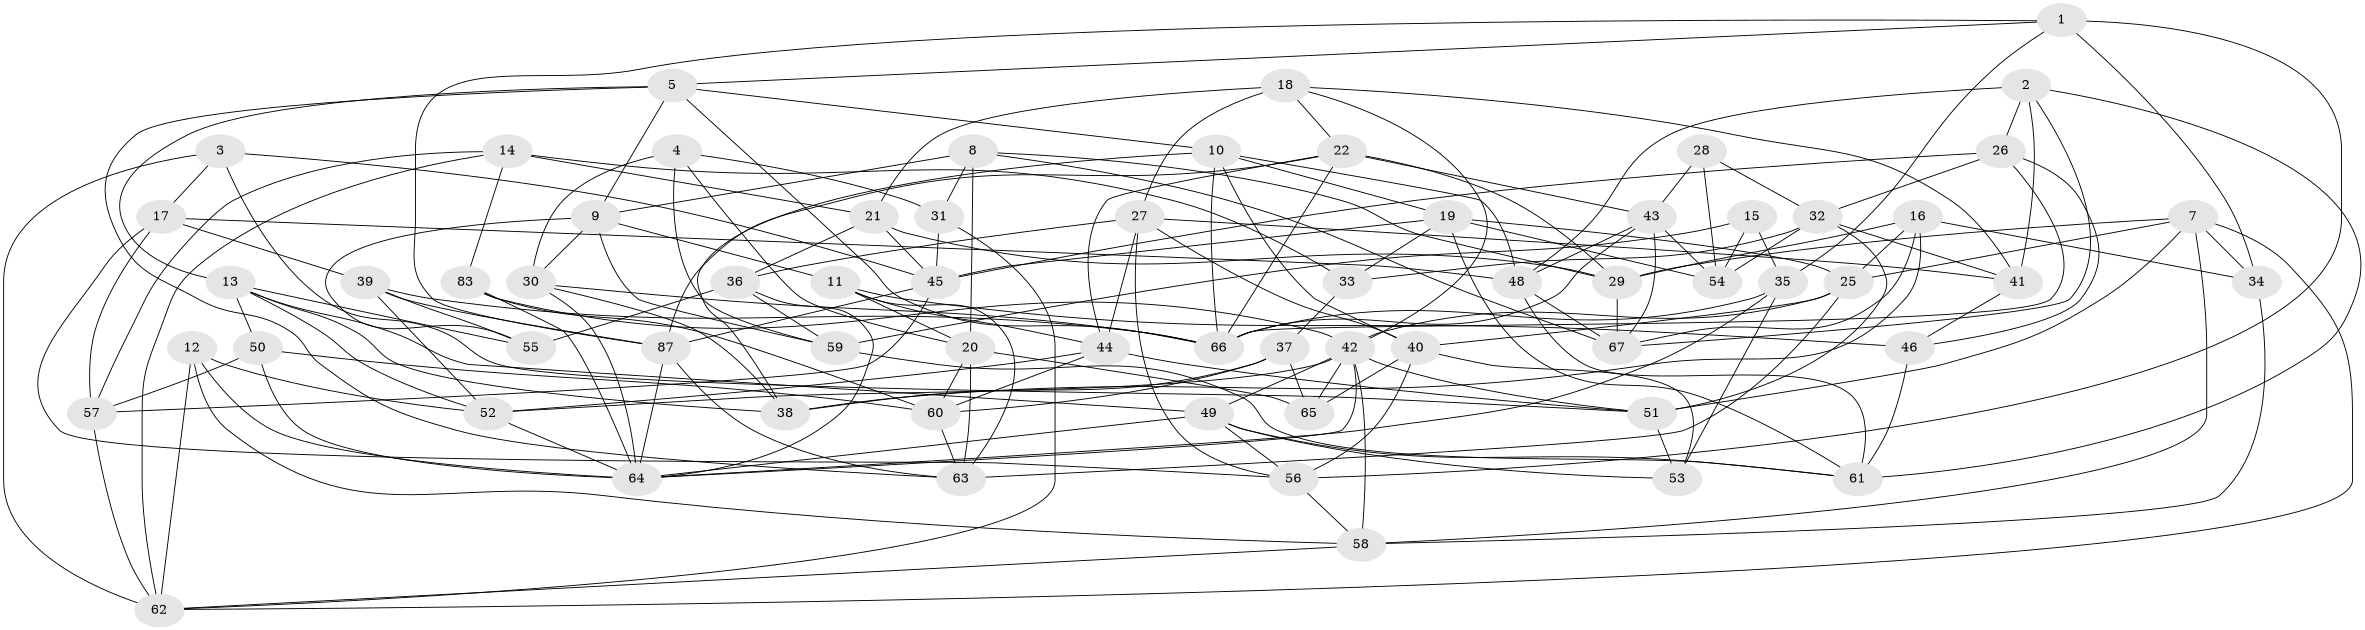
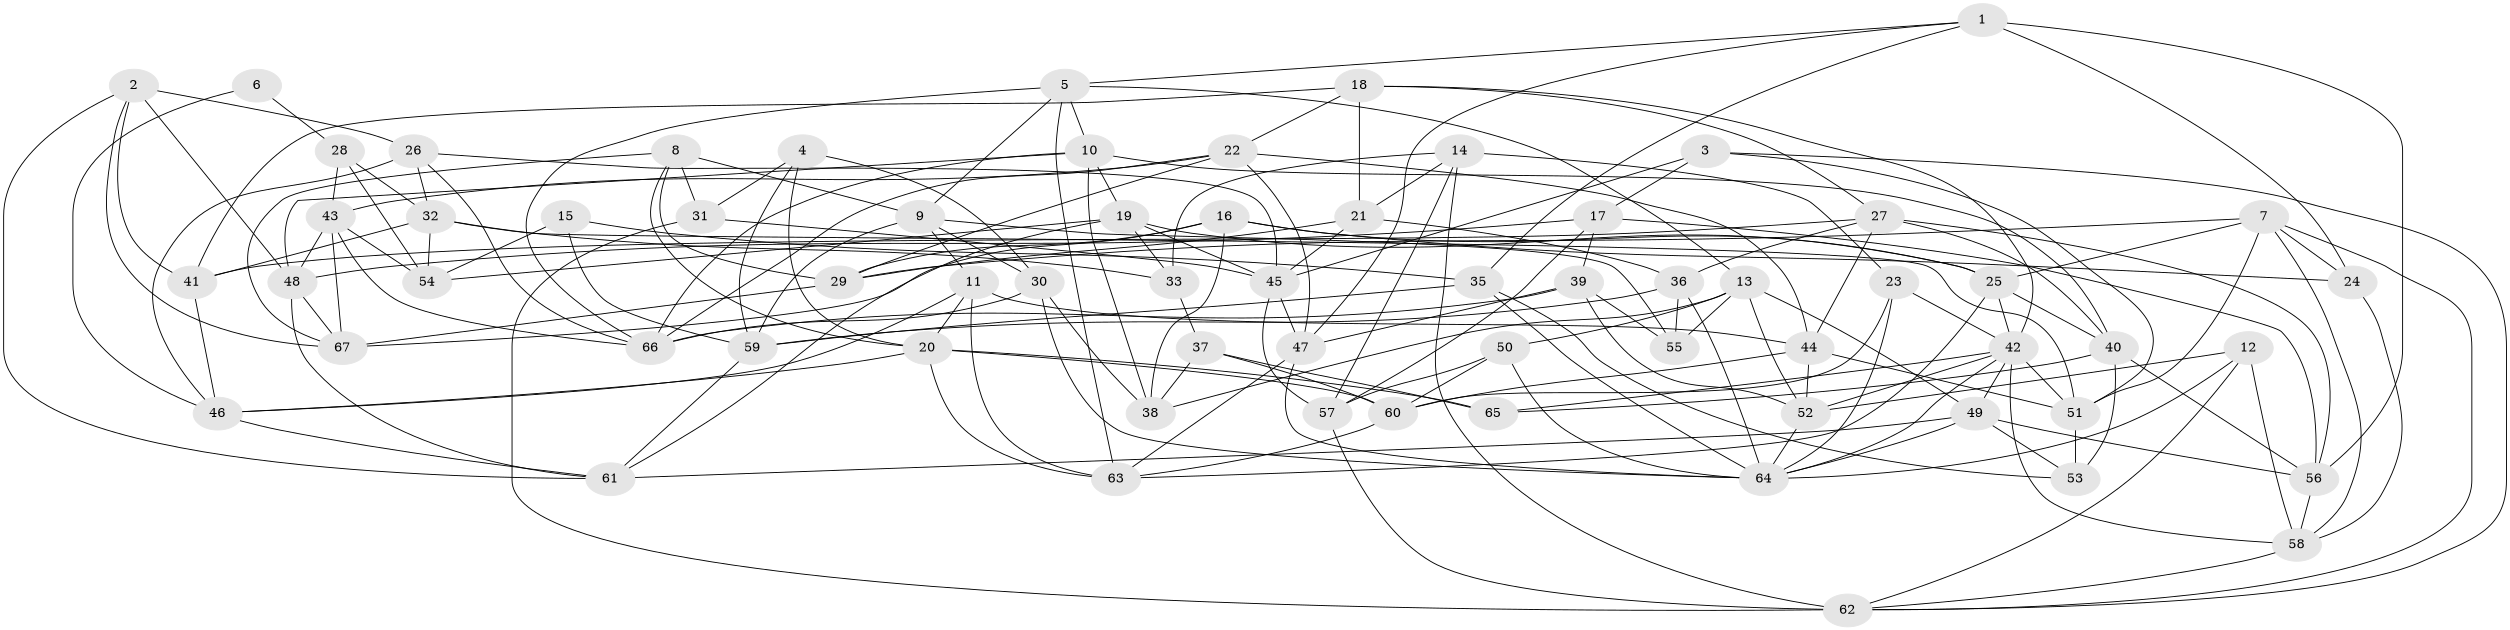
none -> (257, 86)
(466, 282) -> (1894, 282)
(2257, 282) -> (2352, 282)
(1448, 312) -> (1166, 310)
(666, 348) -> (1301, 348)
none -> (574, 391)
